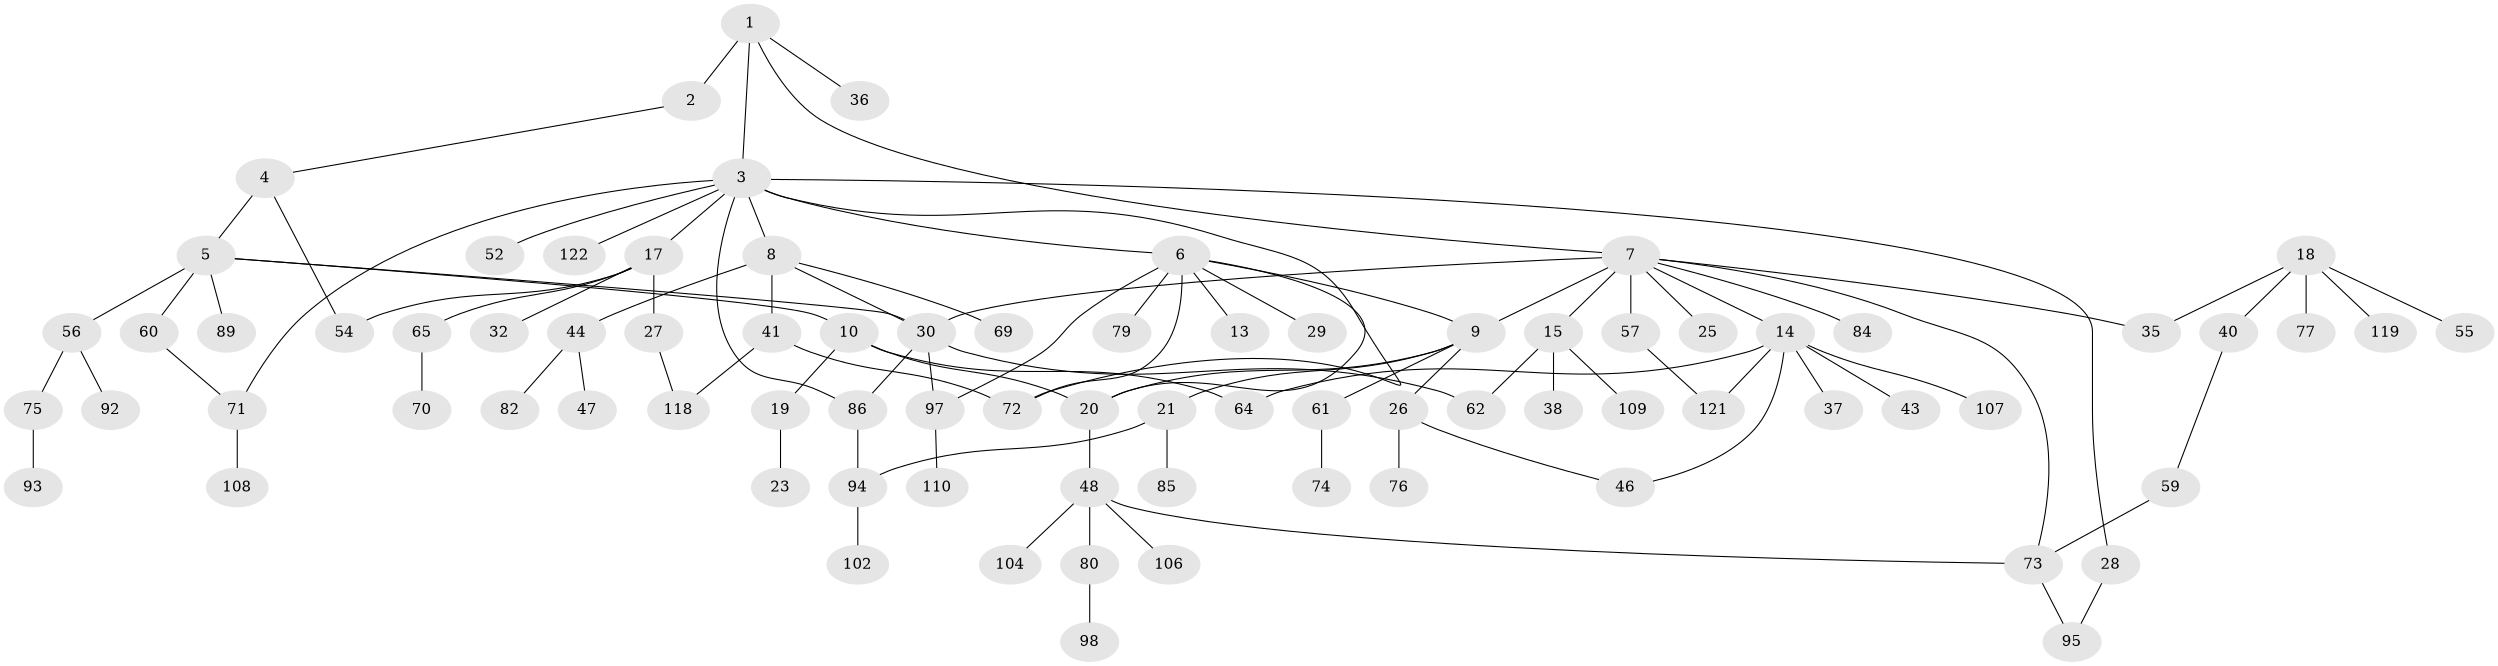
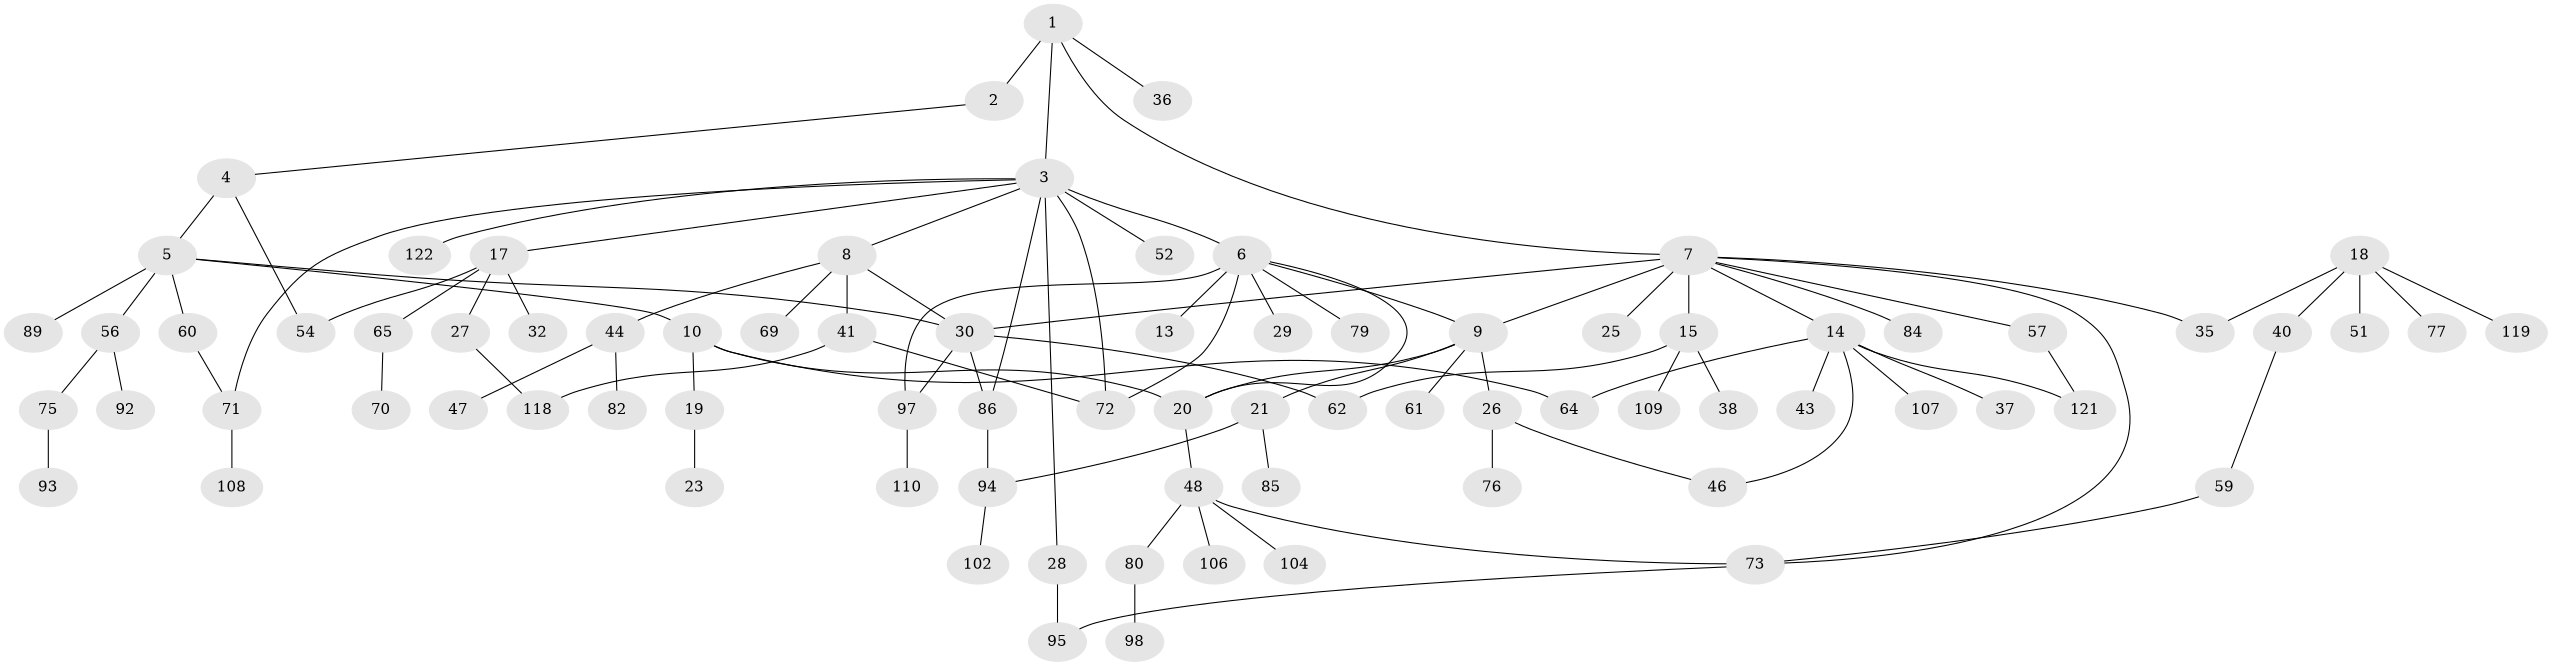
(2465, 333) -> (2360, 333)
(1322, 487) -> none
